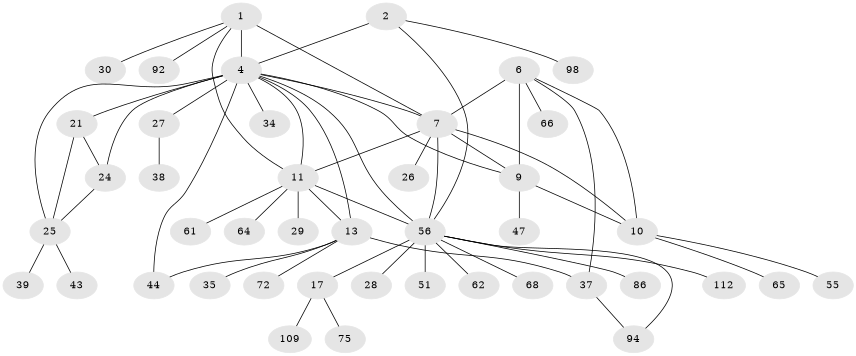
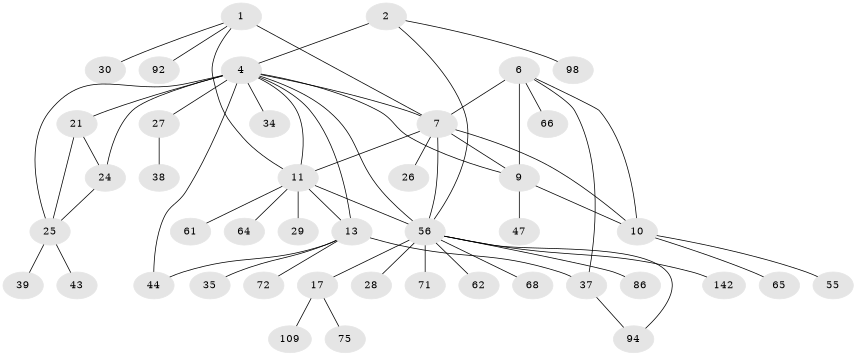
(241, 43) -> none
(425, 285) -> (425, 285)
(724, 285) -> (724, 285)
